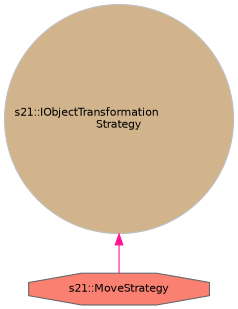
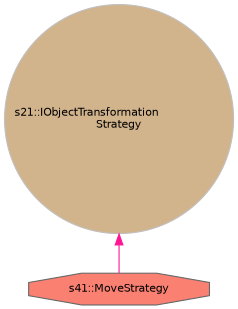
(119, 289) -> (119, 289)
